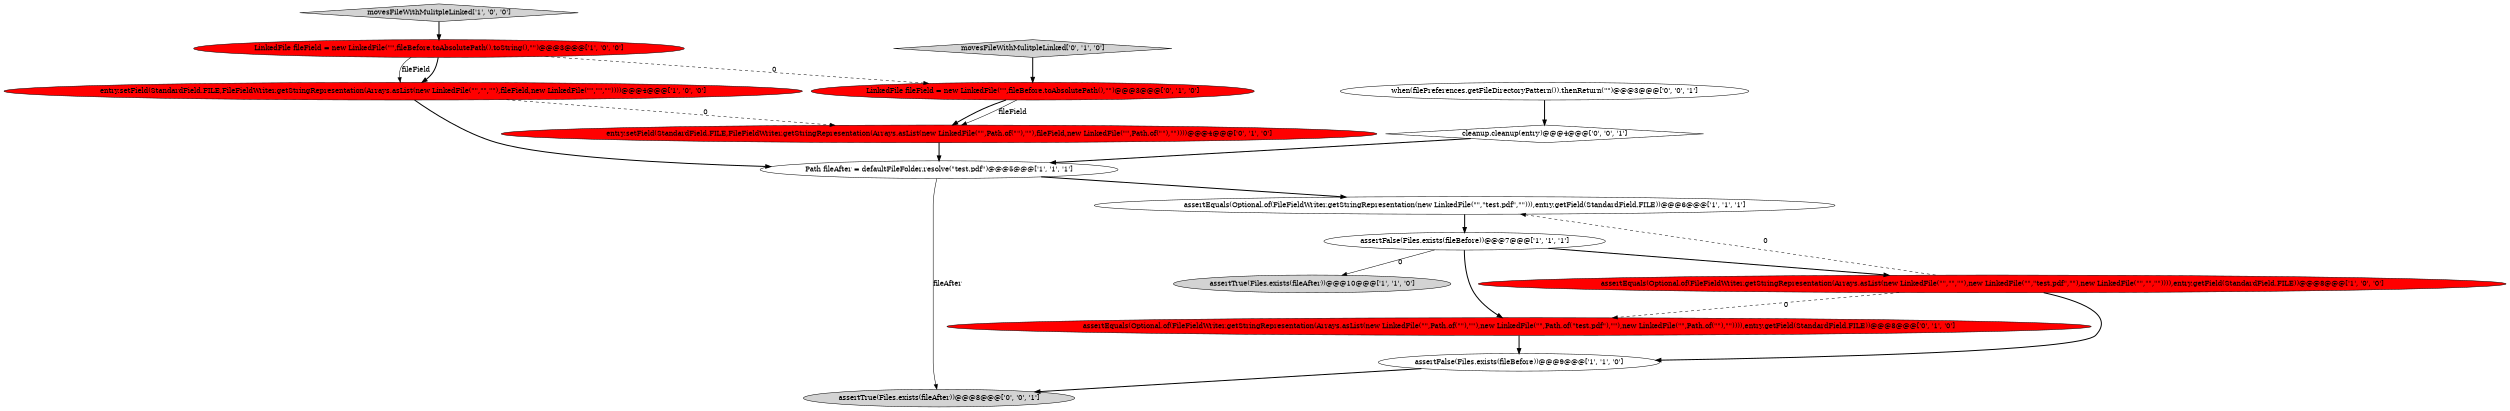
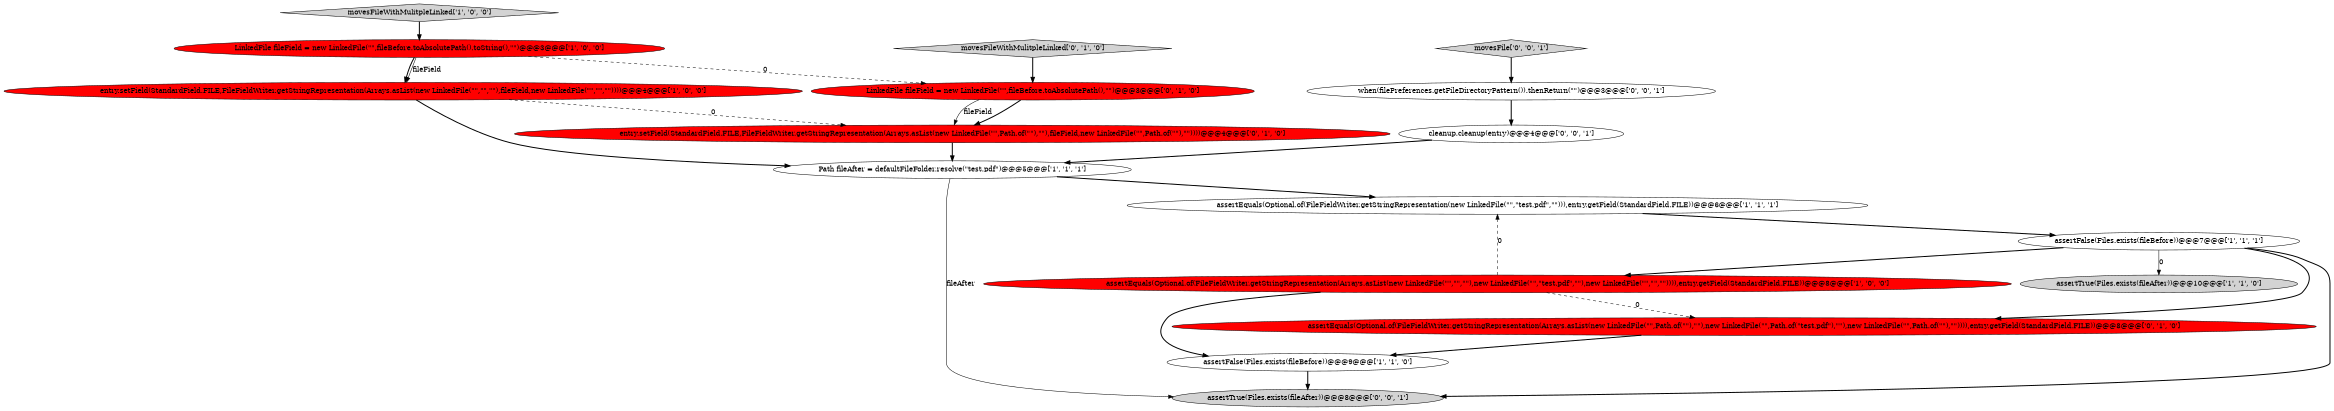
none -> (1511, 49)
(1545, 134) -> (1511, 134)
none -> (1976, 387)
